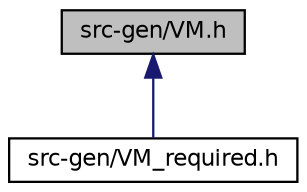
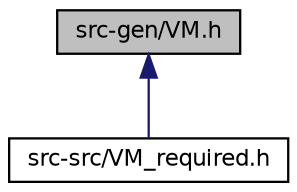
(153, 160) -> (149, 160)
